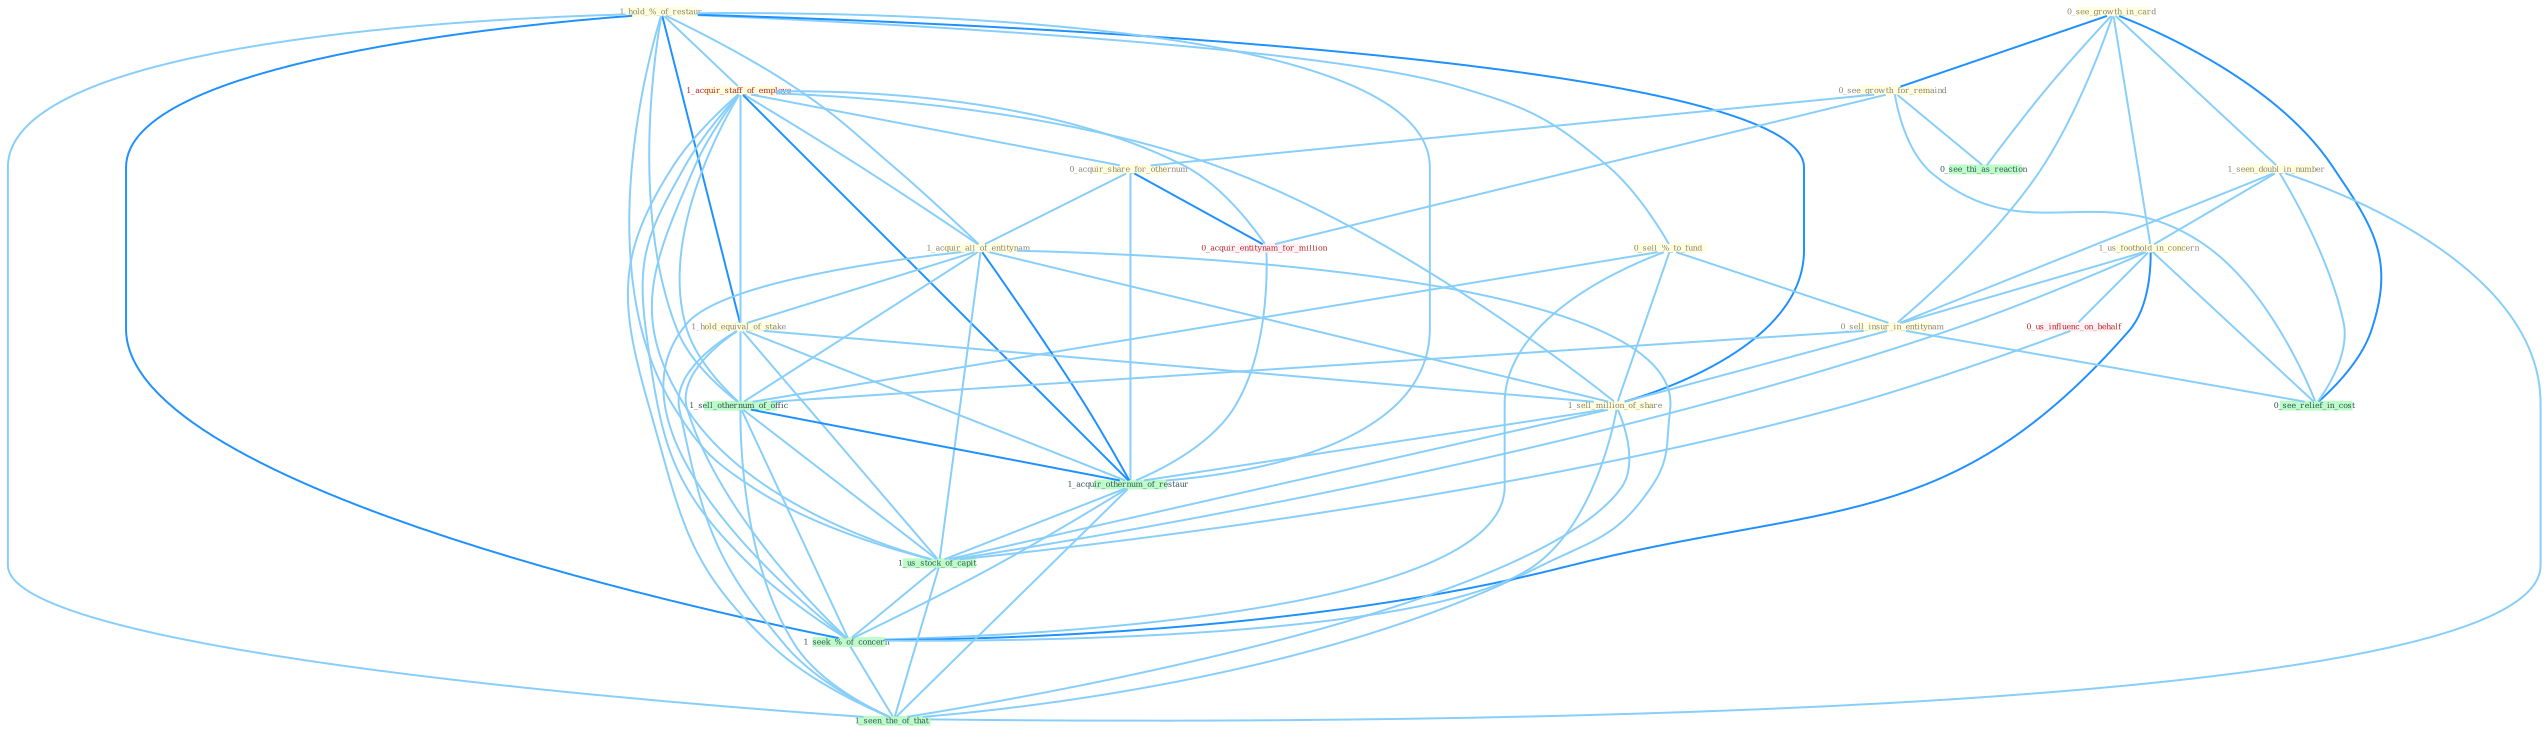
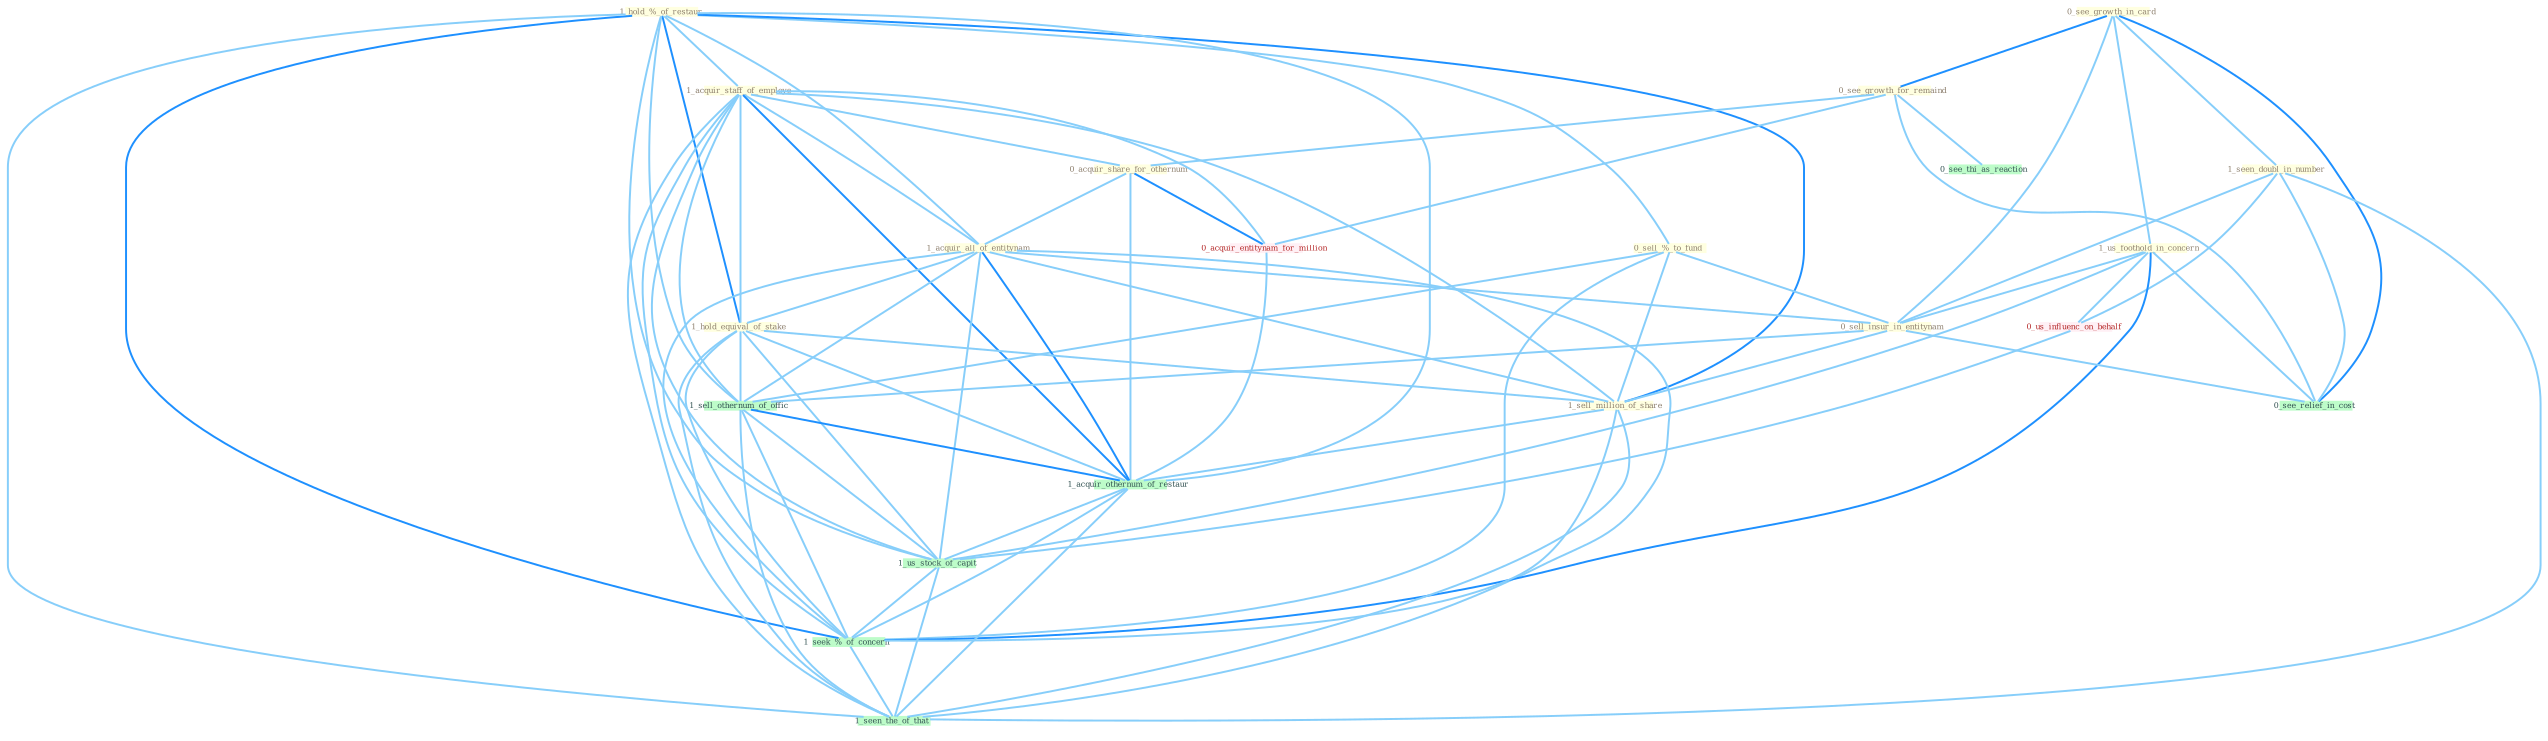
(2047, 89) -> none
(741, 91) -> (741, 91)
(2209, 212) -> (2190, 262)
none -> (1546, 296)
(1278, 484) -> none
